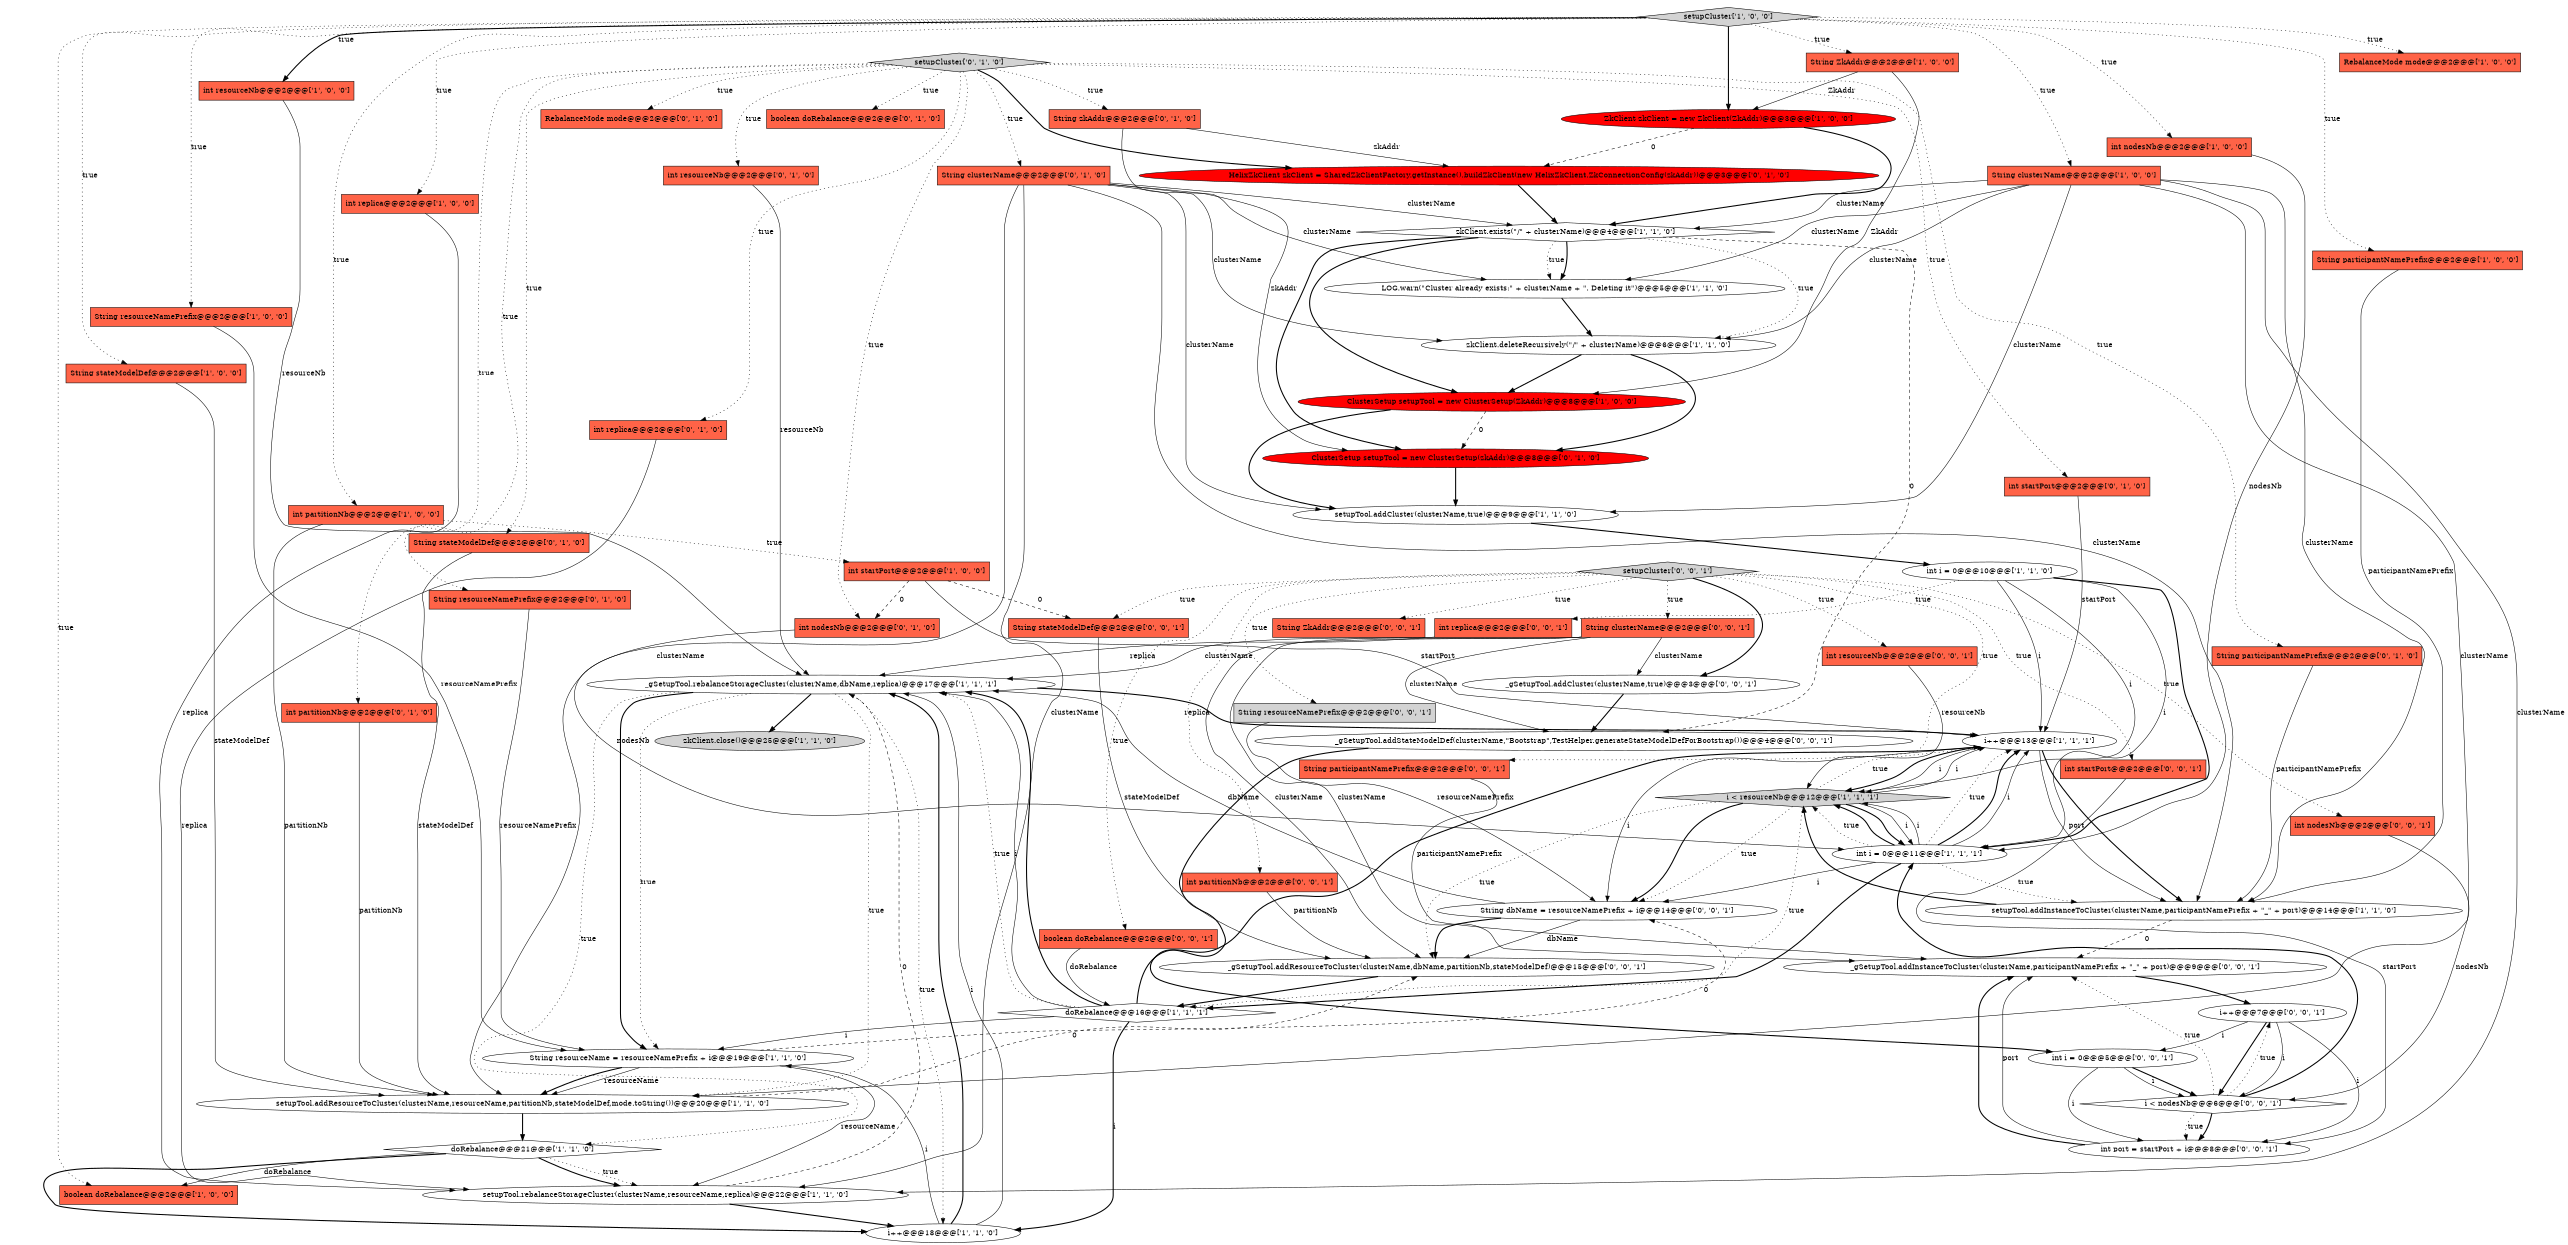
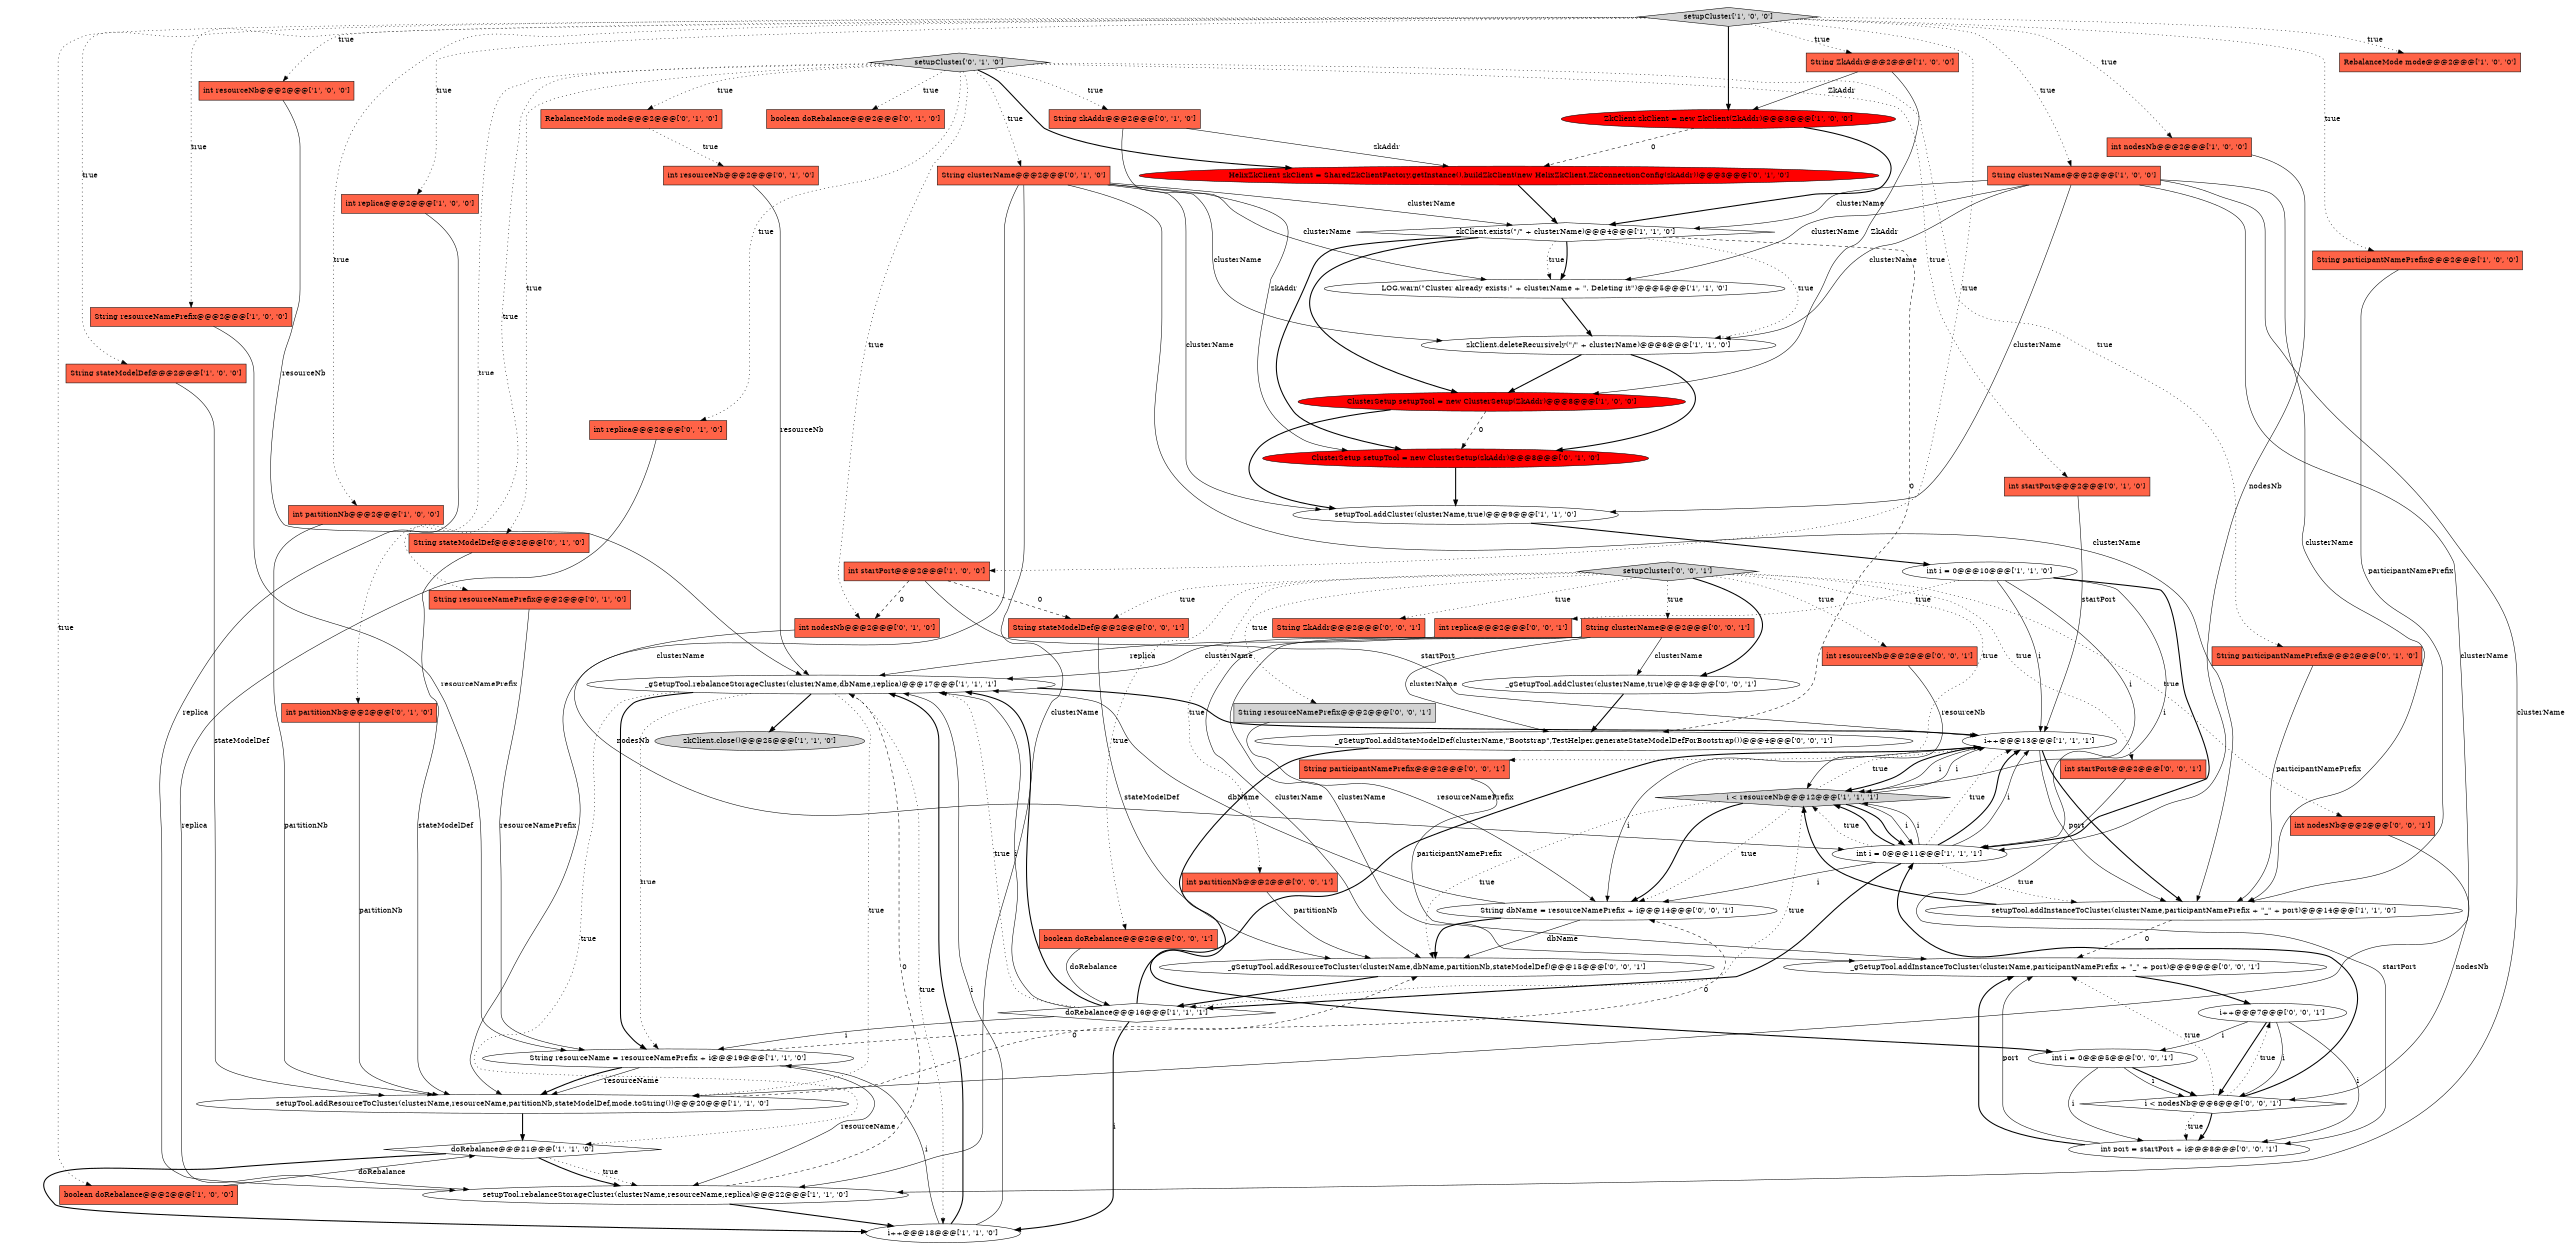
(959, 22) -> (959, 22)
(800, 85) -> (684, 146)
(644, 538) -> (1780, 533)
(1197, 713) -> (1197, 713)
(266, 1168) -> (347, 1171)
